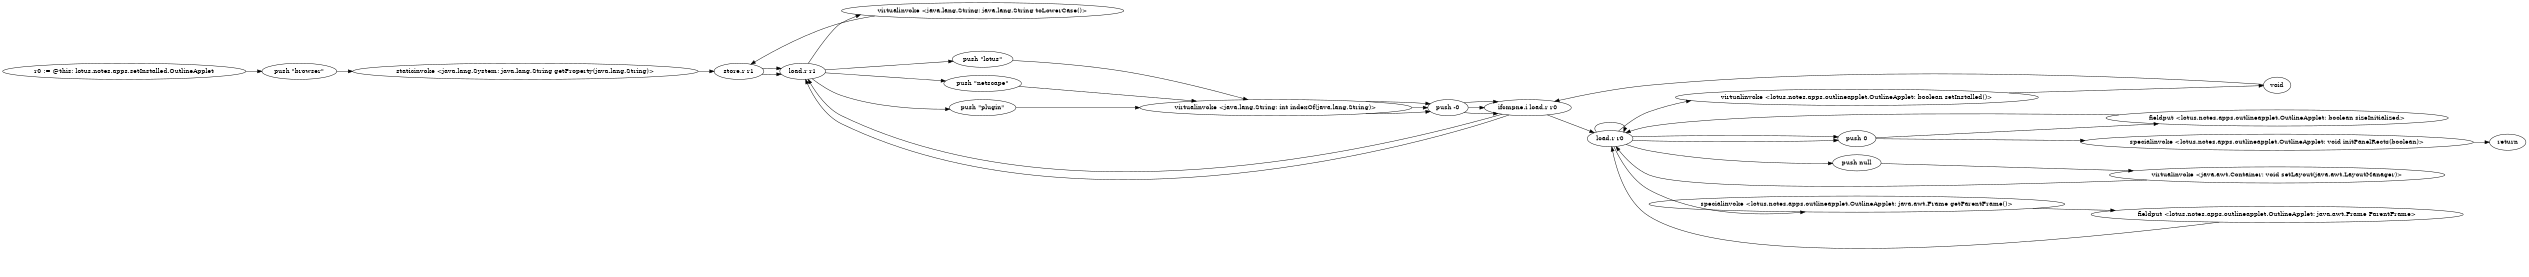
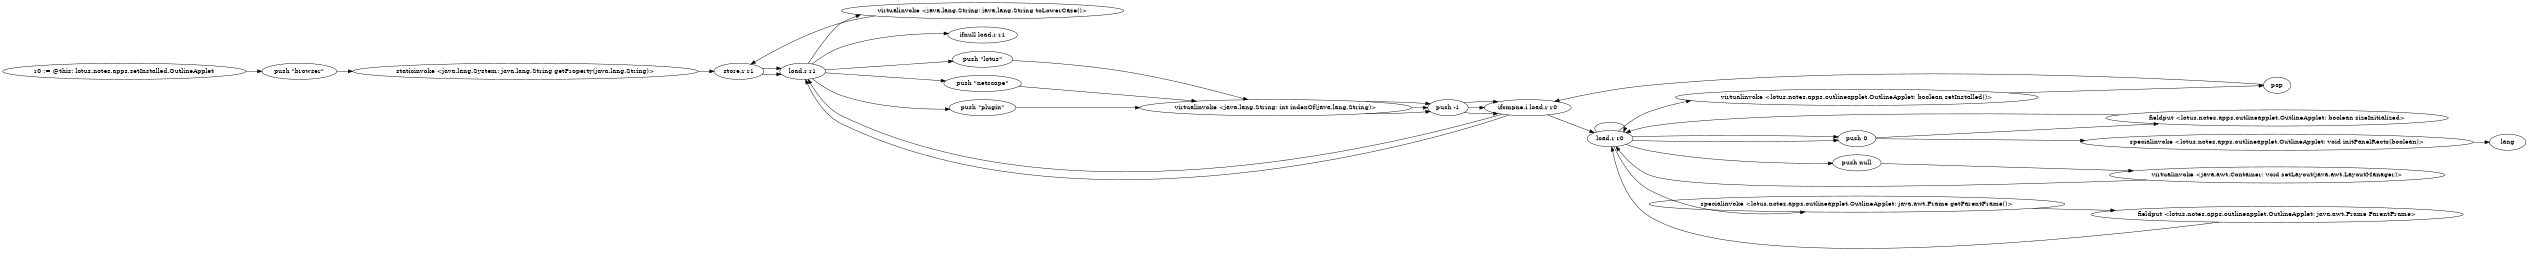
none -> (983, 35)
(2277, 85) -> (2277, 85)
(1448, 108) -> (1448, 108)
(2508, 142) -> (2508, 142)
